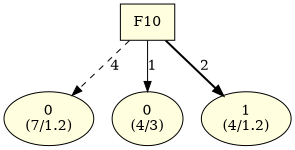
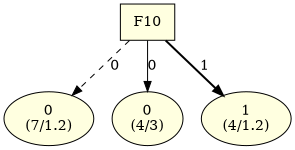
(115, 66) -> (115, 66)
(153, 66) -> (153, 66)
(205, 66) -> (205, 66)
